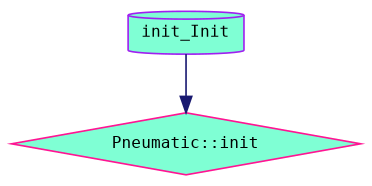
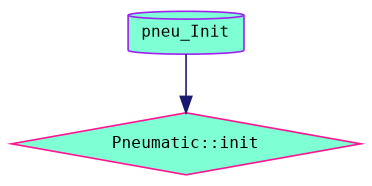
(186, 33) -> (186, 33)
